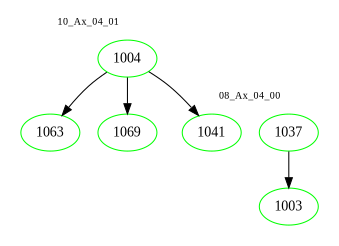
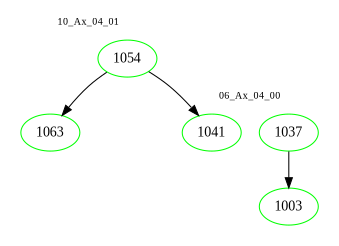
(127, 59) -> (127, 59)
(250, 96) -> (250, 96)
(127, 133) -> none
